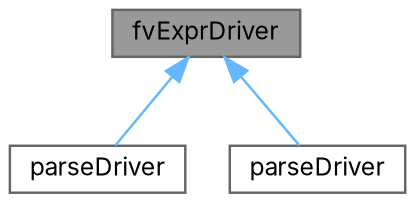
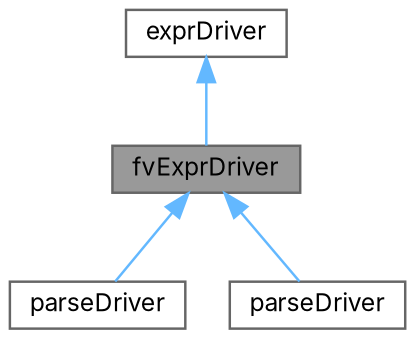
none -> (206, 33)
